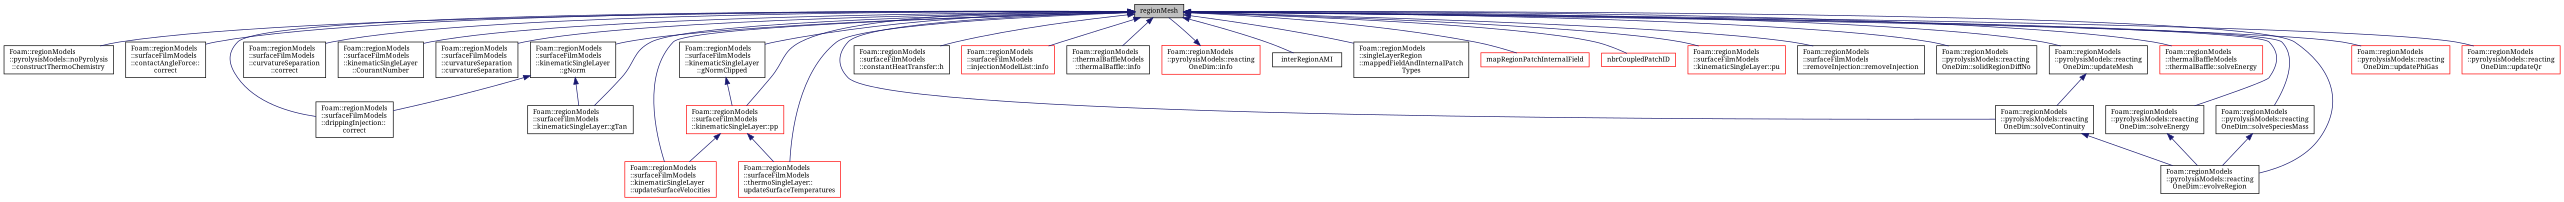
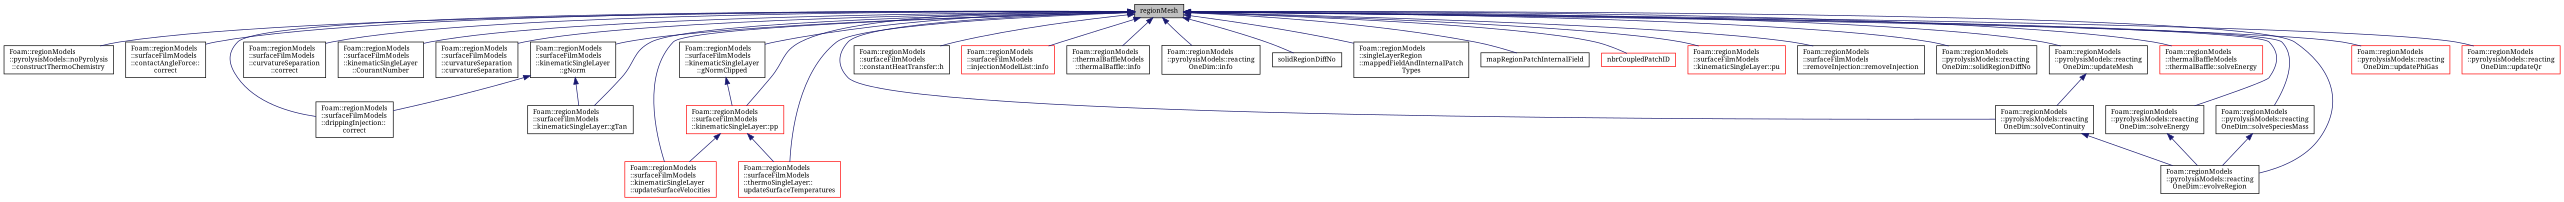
(1182, 29) -> (1179, 34)
(1211, 60) -> (1211, 60)
(1307, 60) -> (1307, 60)
(1535, 60) -> (1535, 60)
